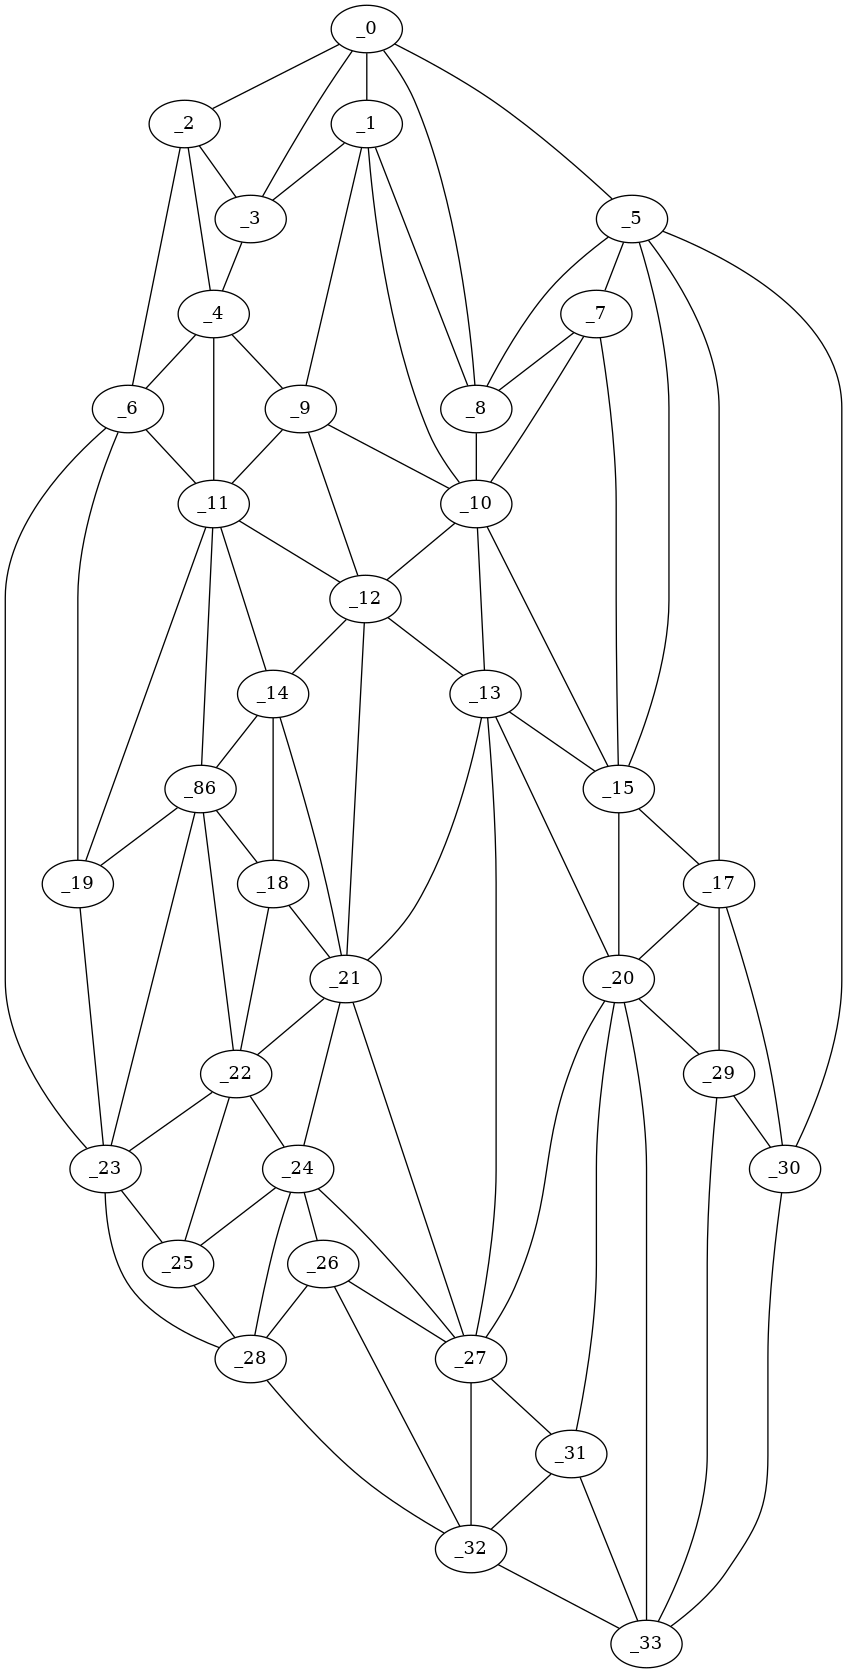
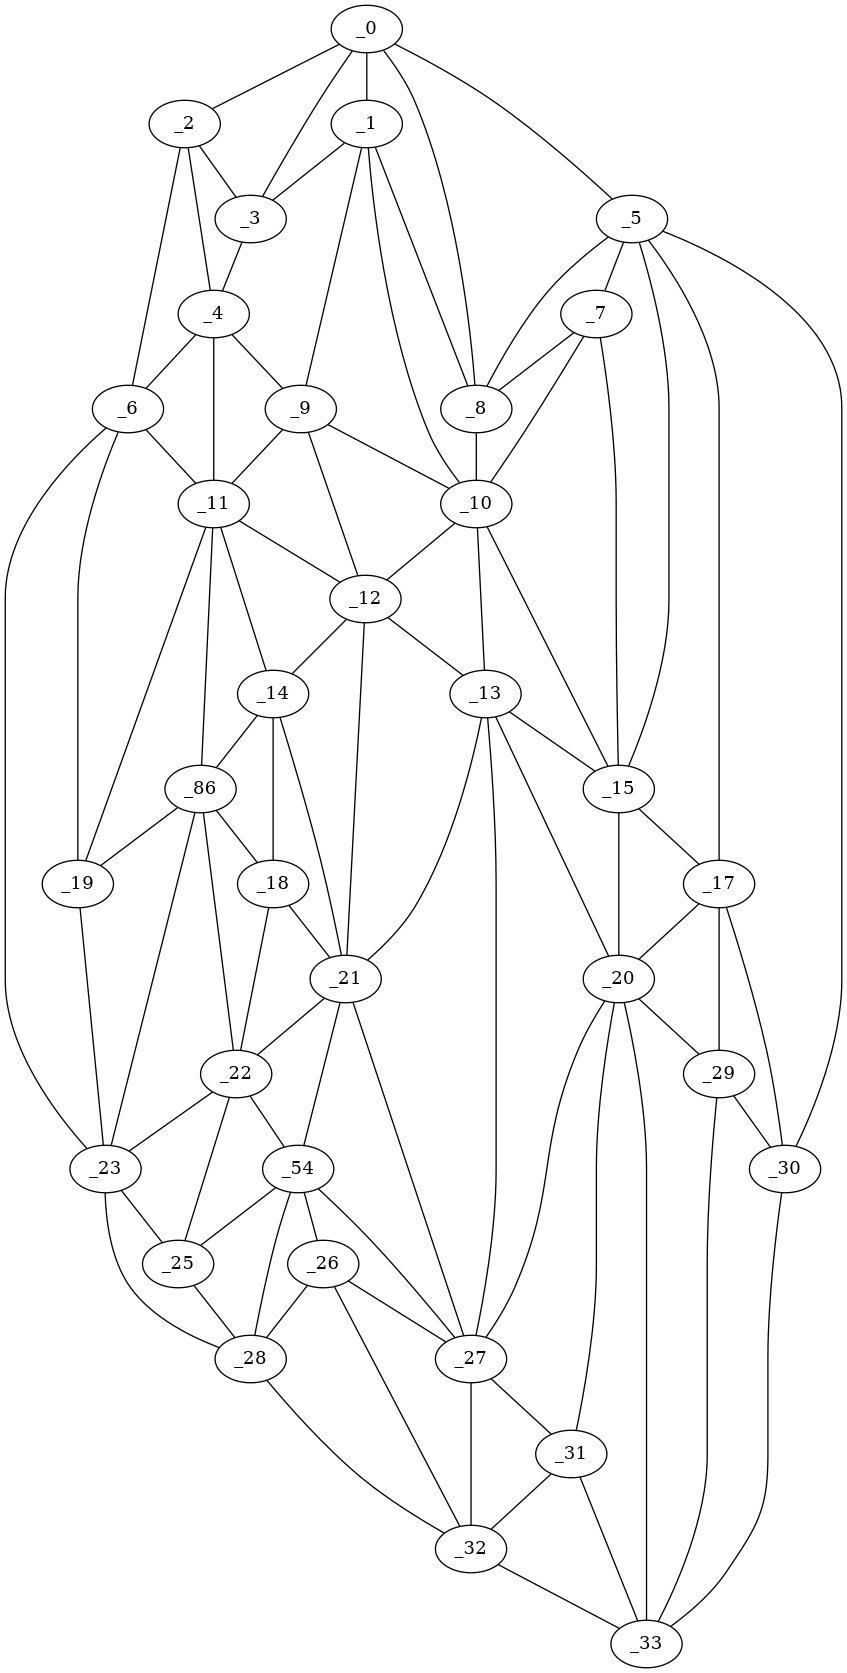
(298, 1169) -> (298, 1169)
